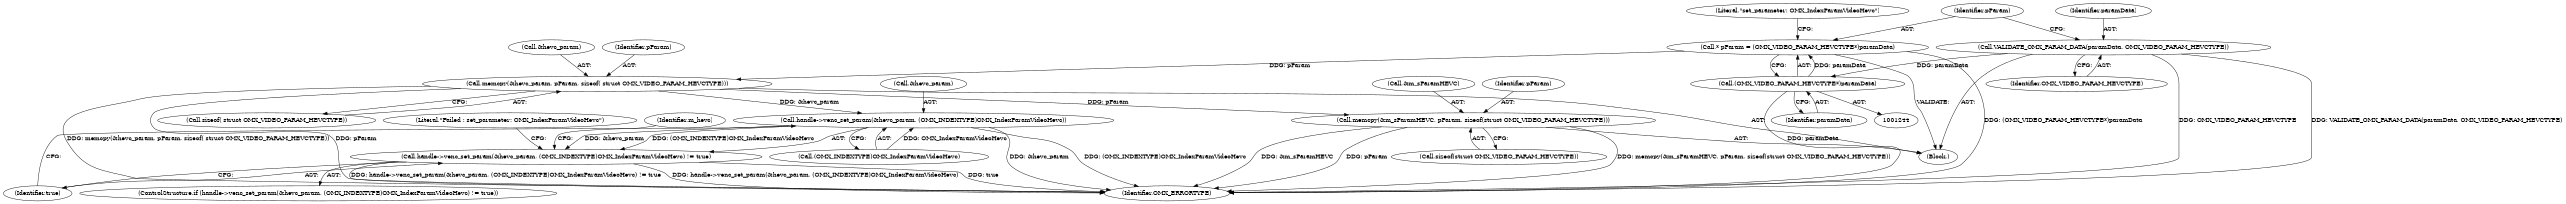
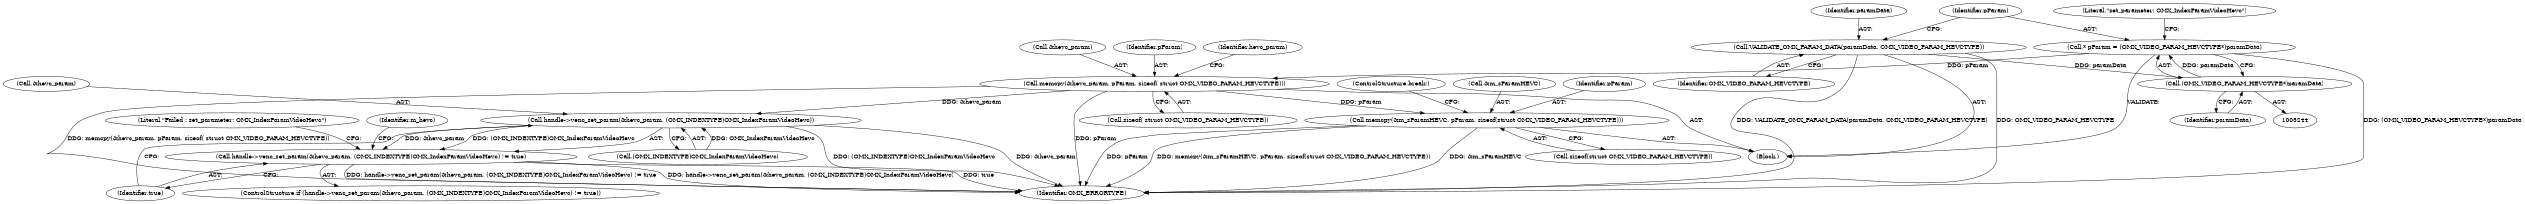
none -> (1253, 47)
none -> (1391, 84)
(1896, 120) -> (2295, 120)
(1771, 181) -> none
